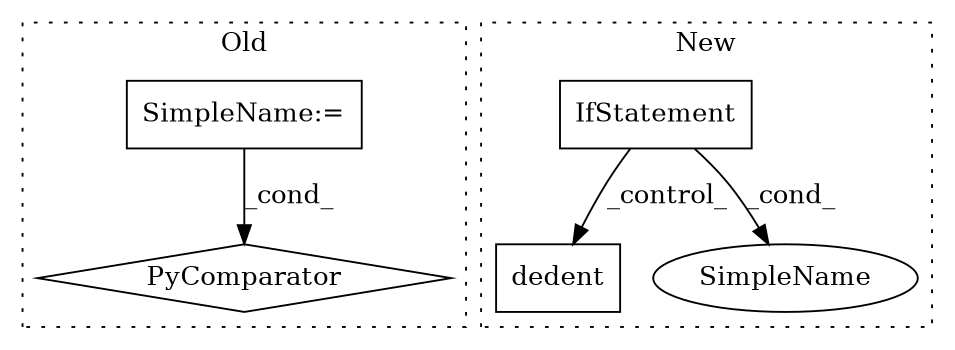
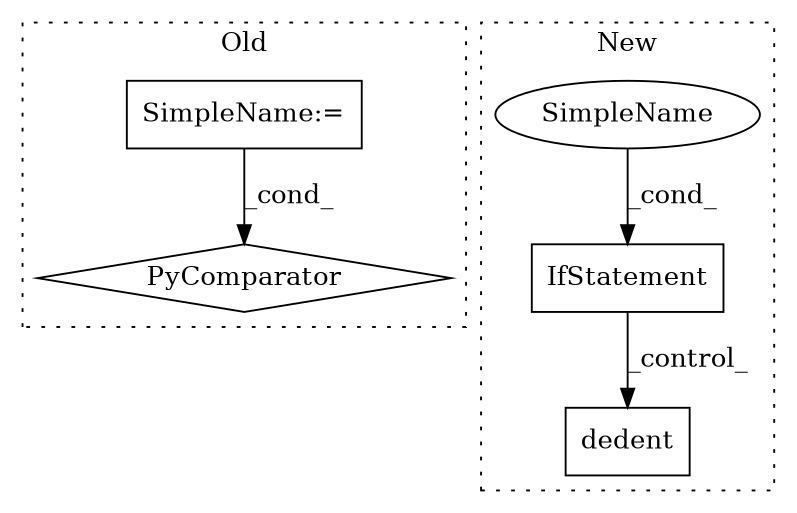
(730, 186) -> (628, 187)
